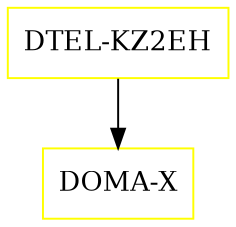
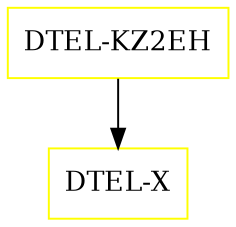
(118, 184) -> (118, 184)
